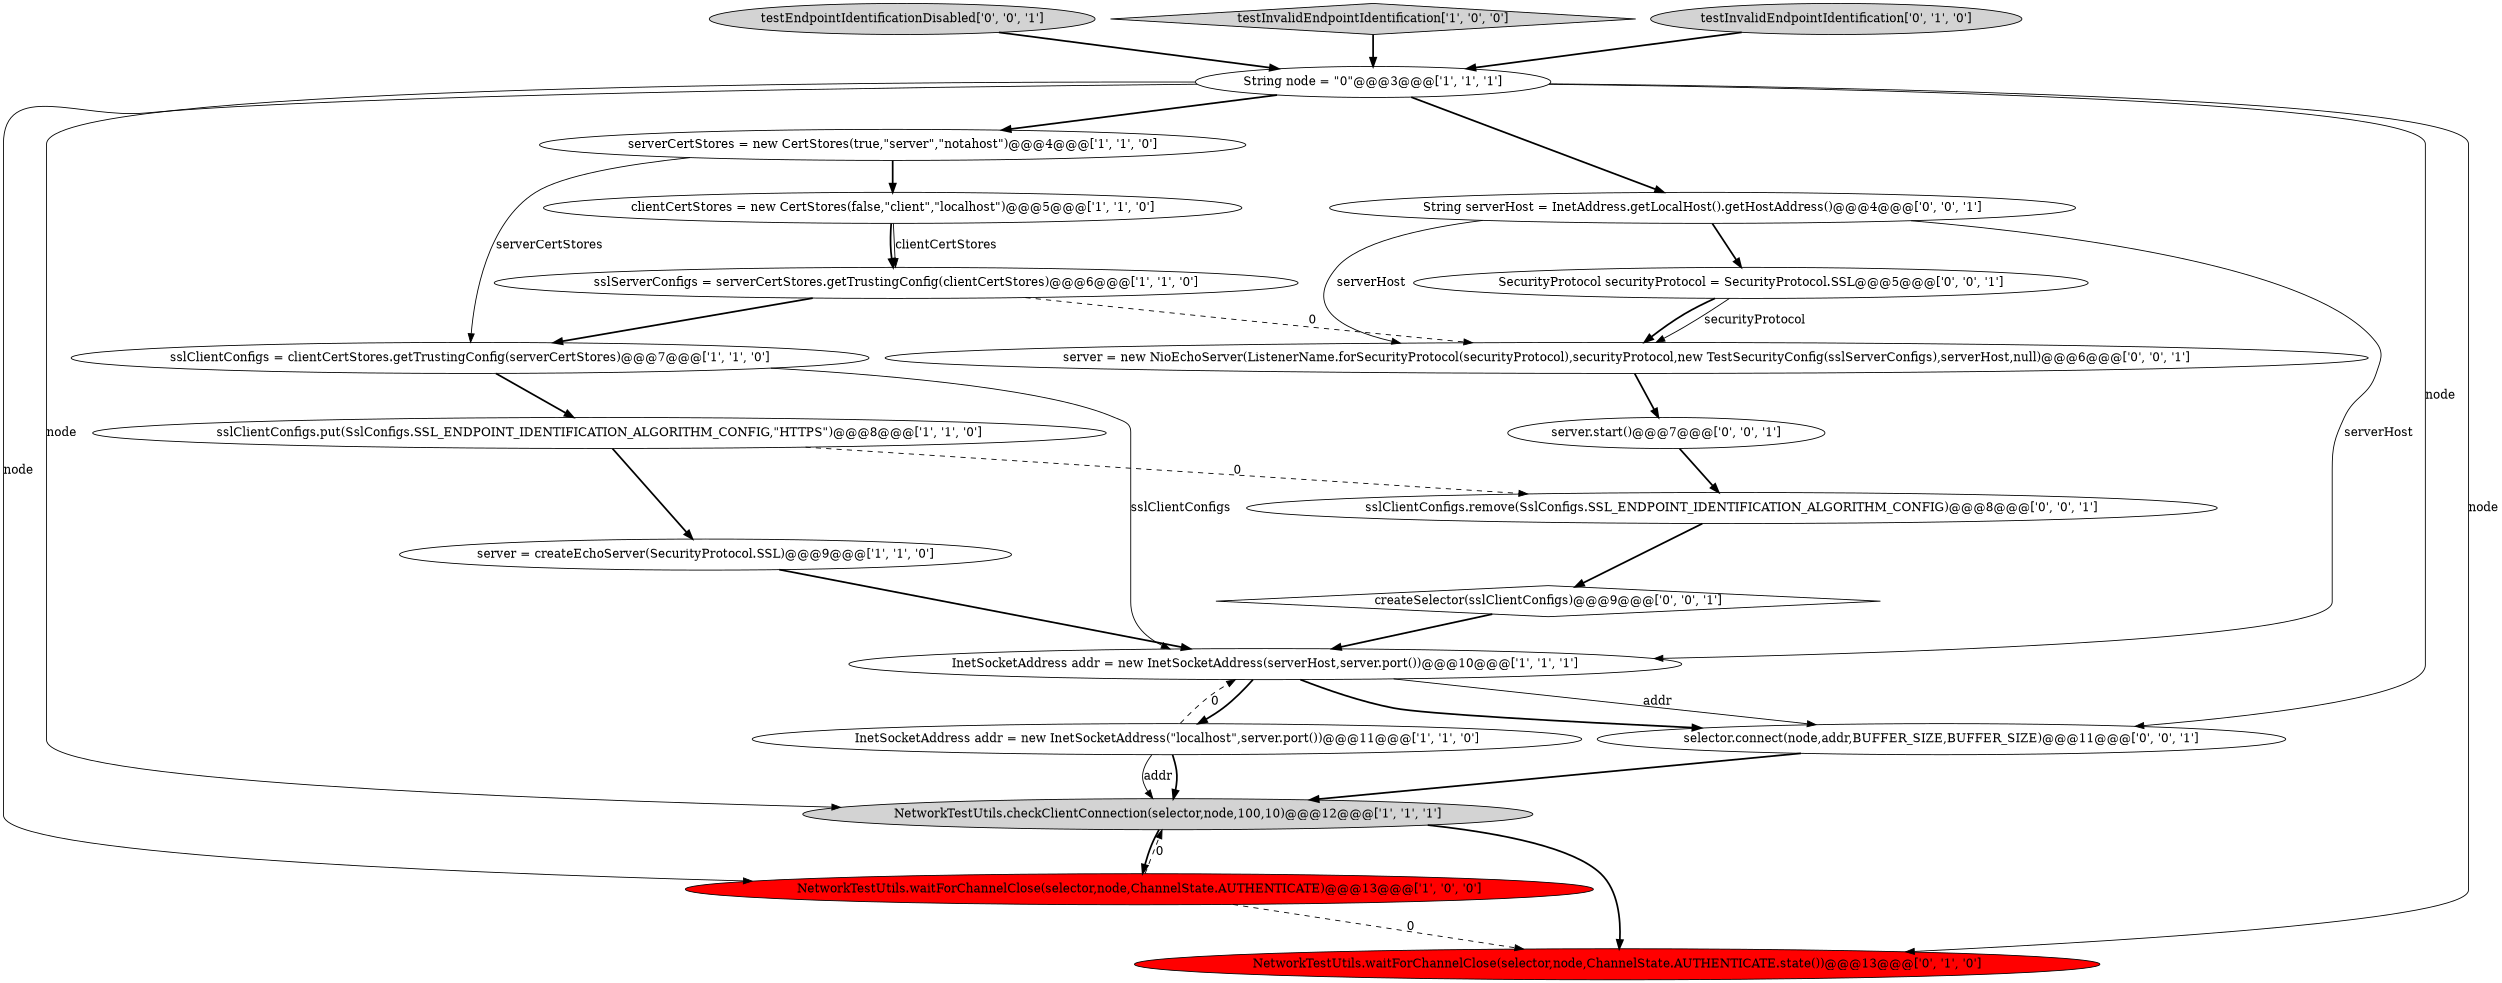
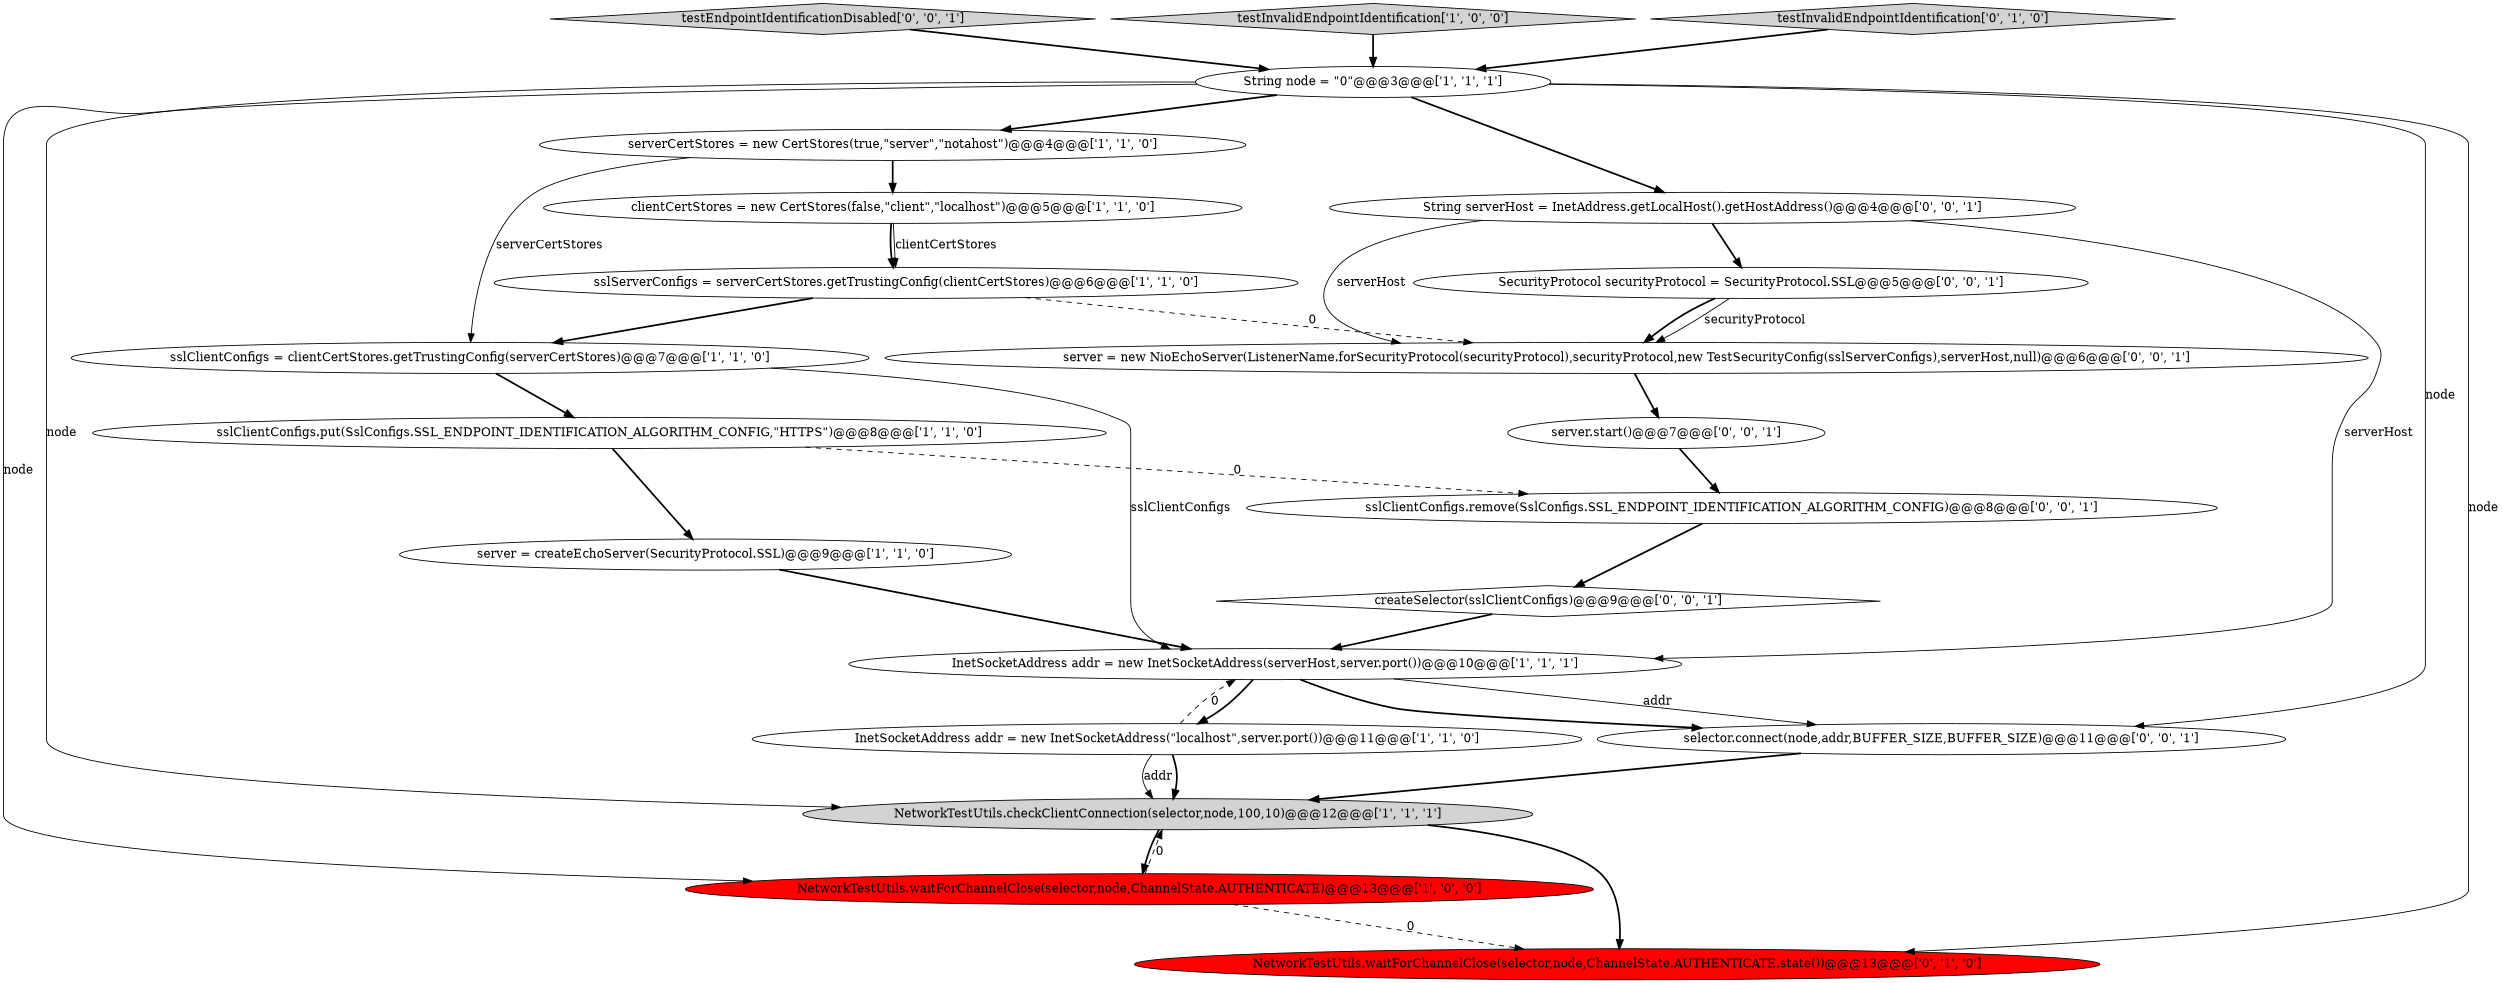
(902, 19) -> (823, 19)
(1836, 19) -> (1913, 19)
